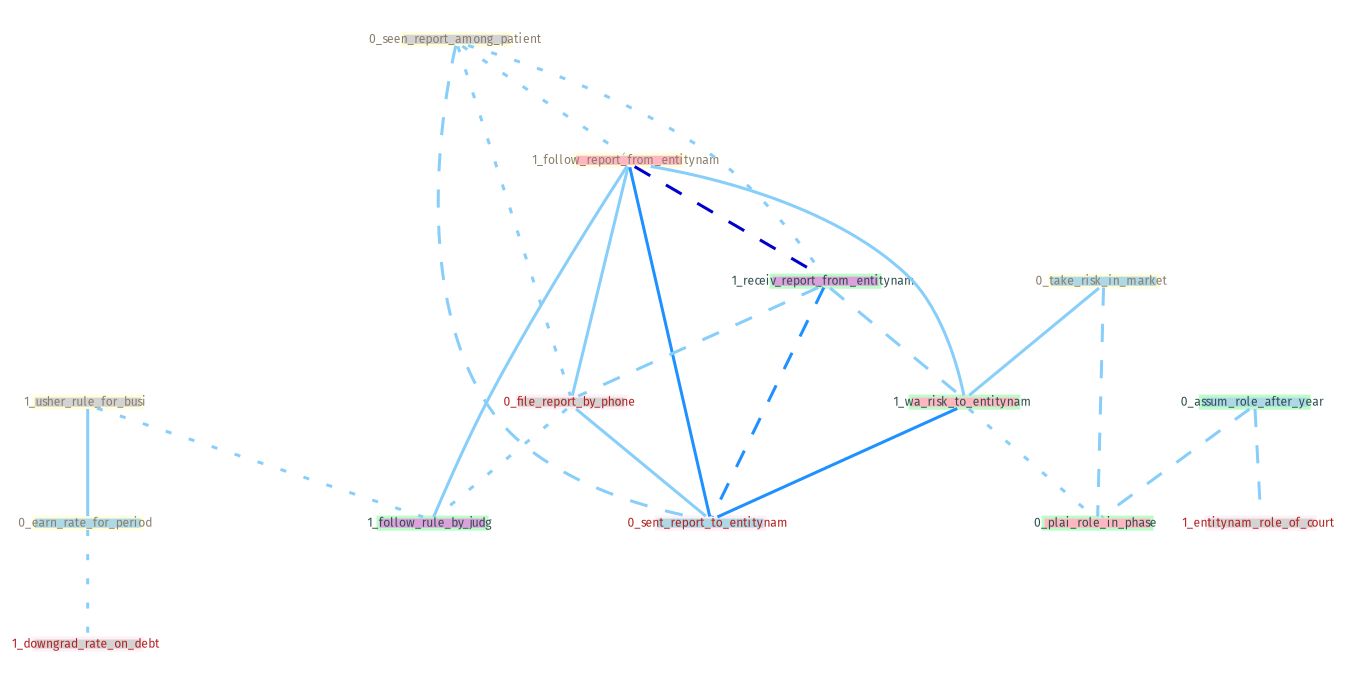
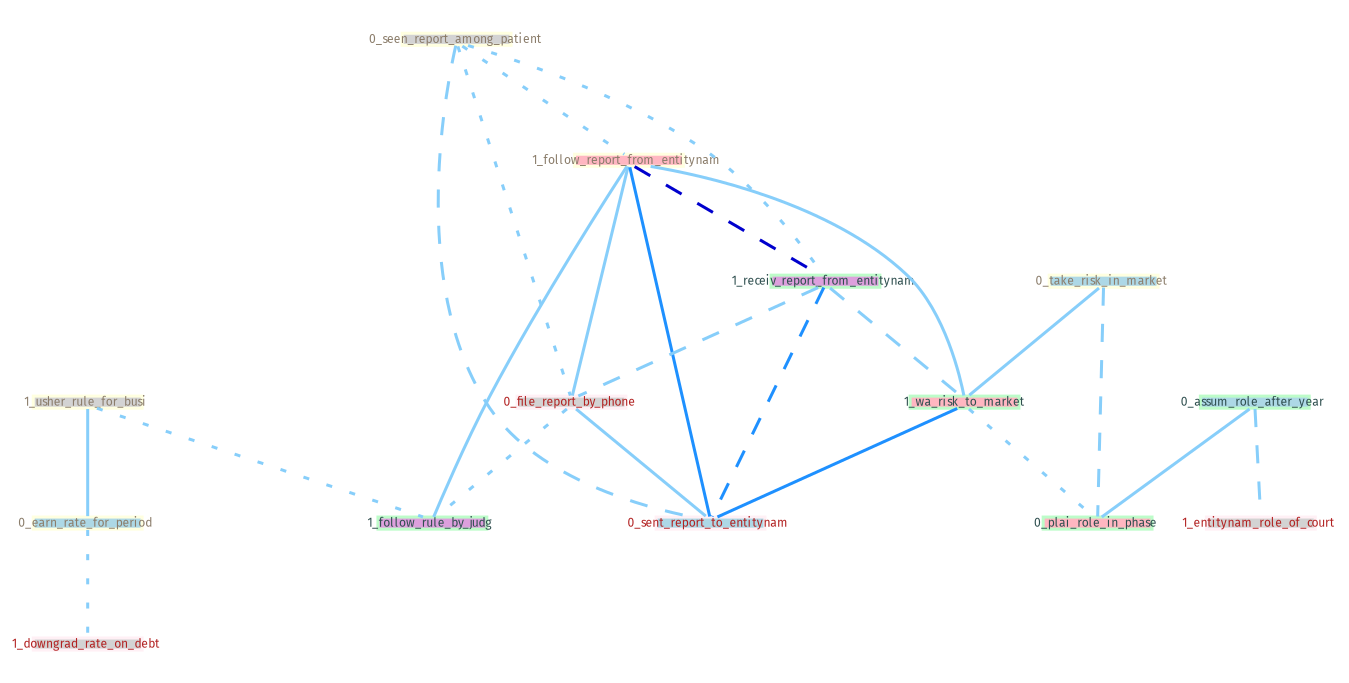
(965, 402) -> (965, 402)
(1176, 463) -> (1176, 463)
